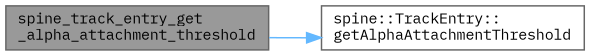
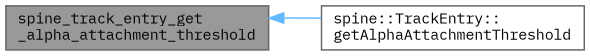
(288, 38) -> (303, 18)
